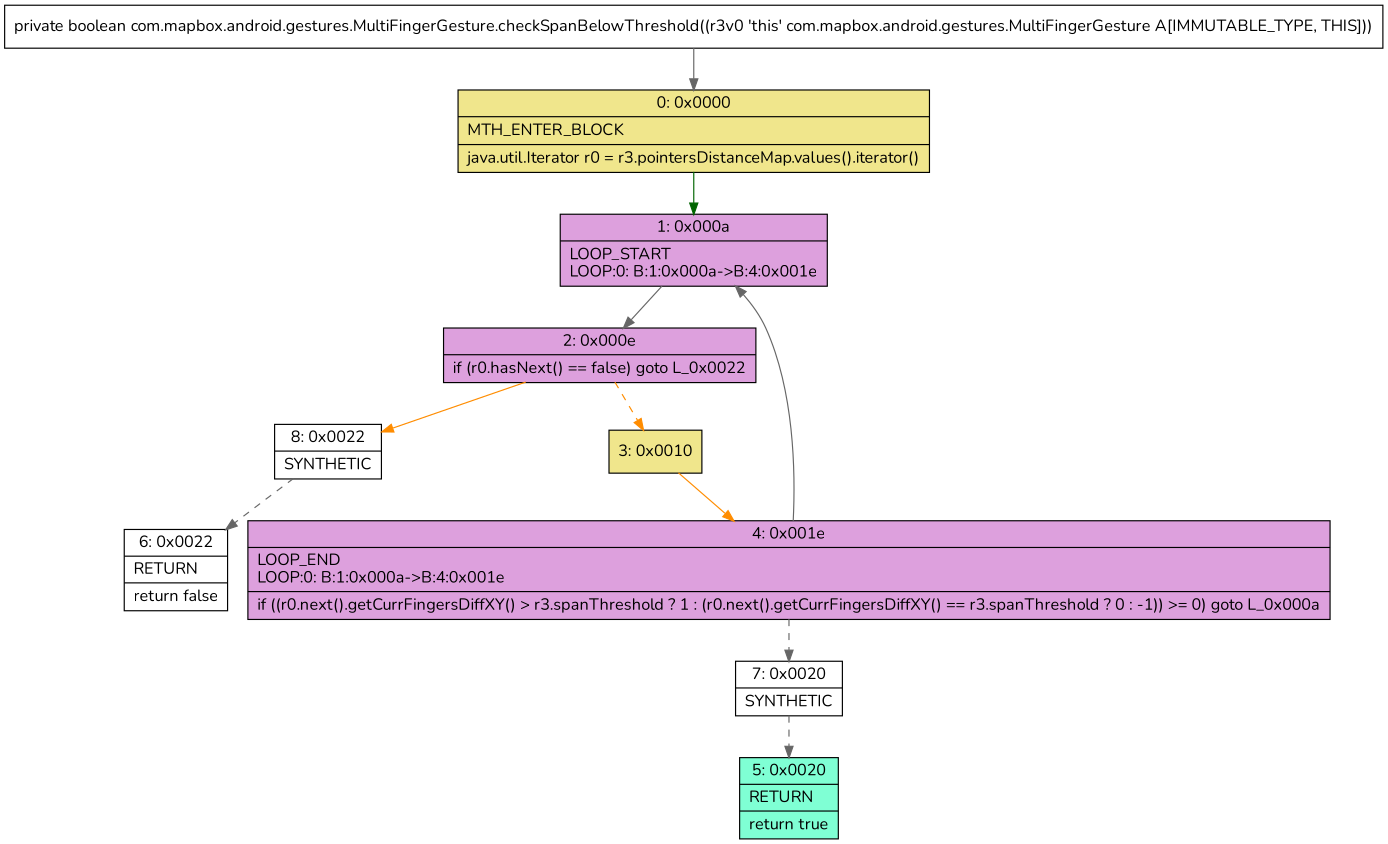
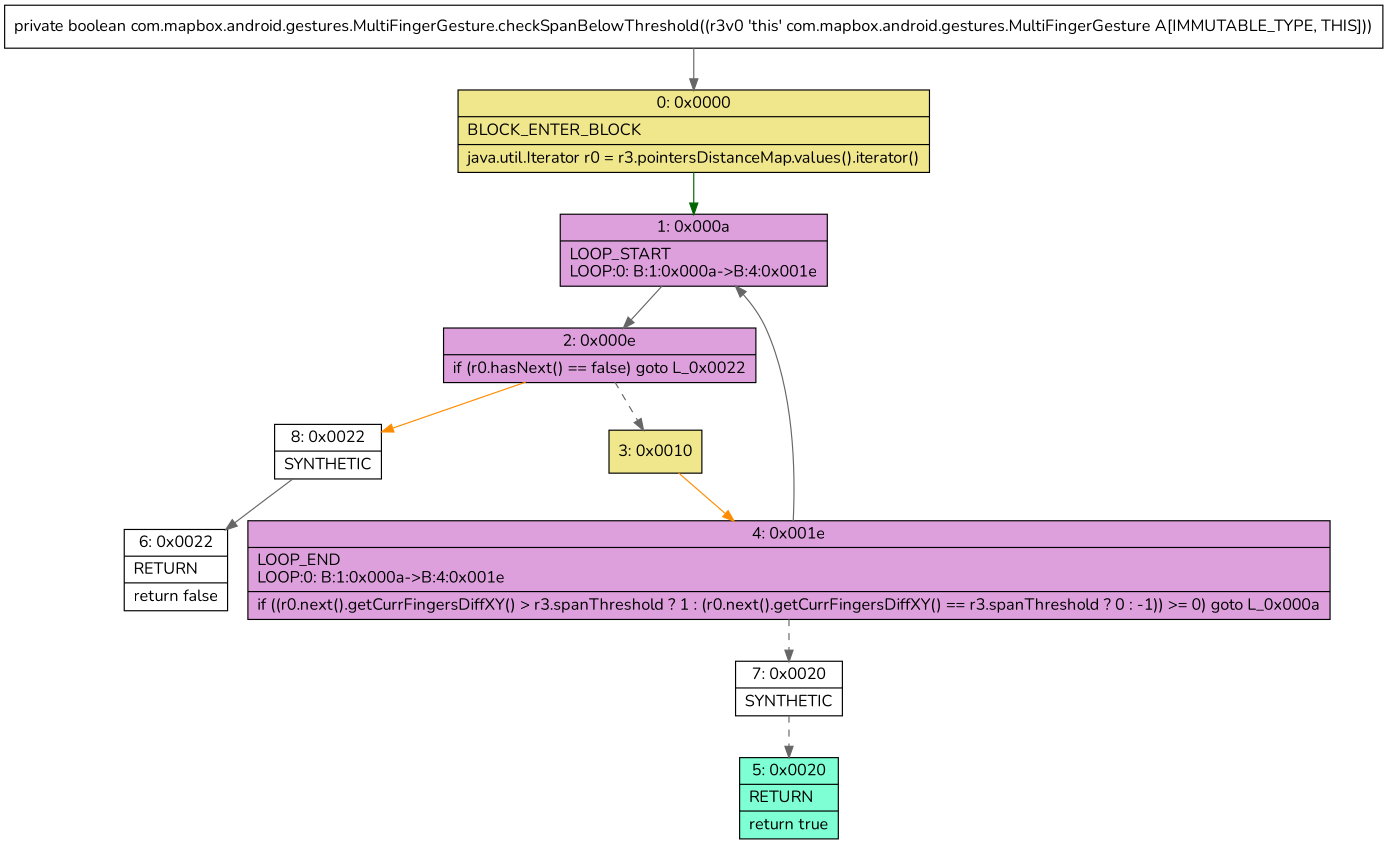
(546, 130) -> (555, 130)
(626, 401) -> (626, 401)
(264, 501) -> (264, 501)
